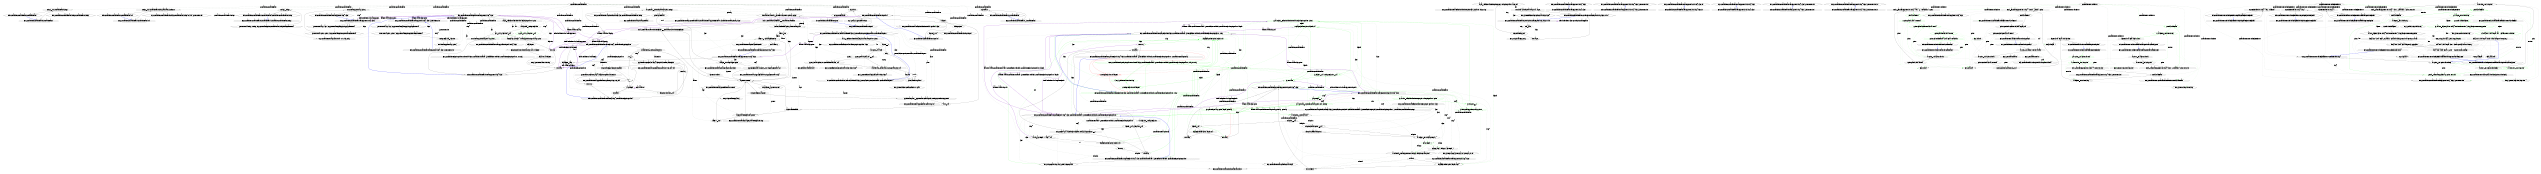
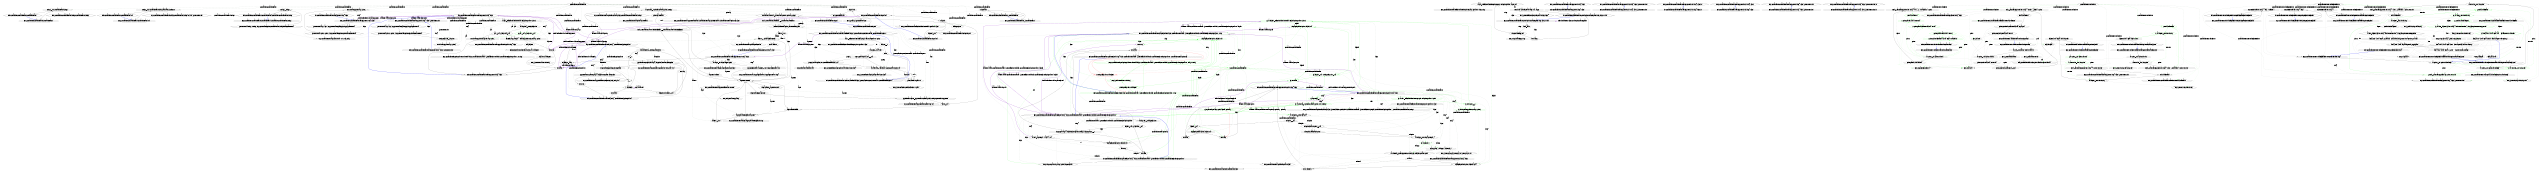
(1923, 68) -> (1922, 68)
